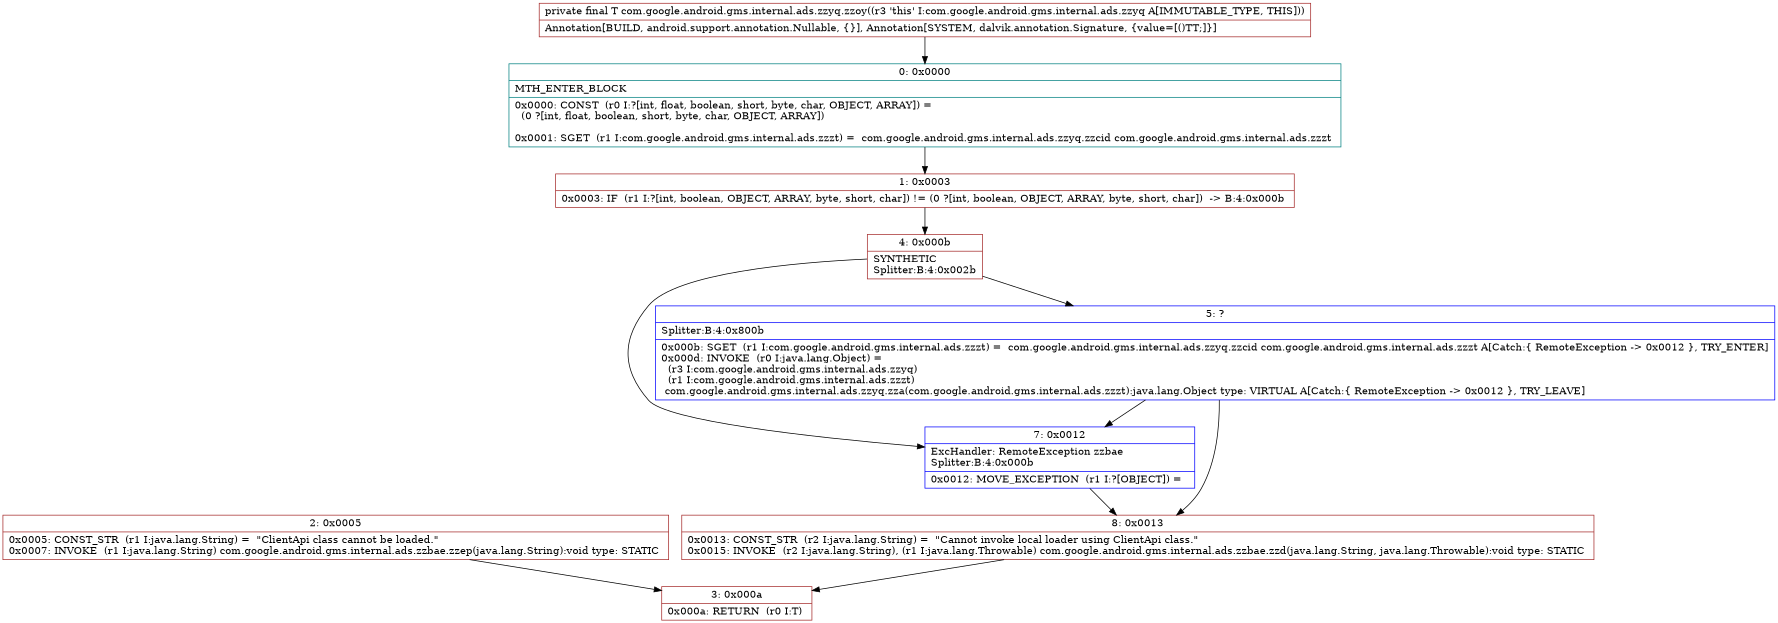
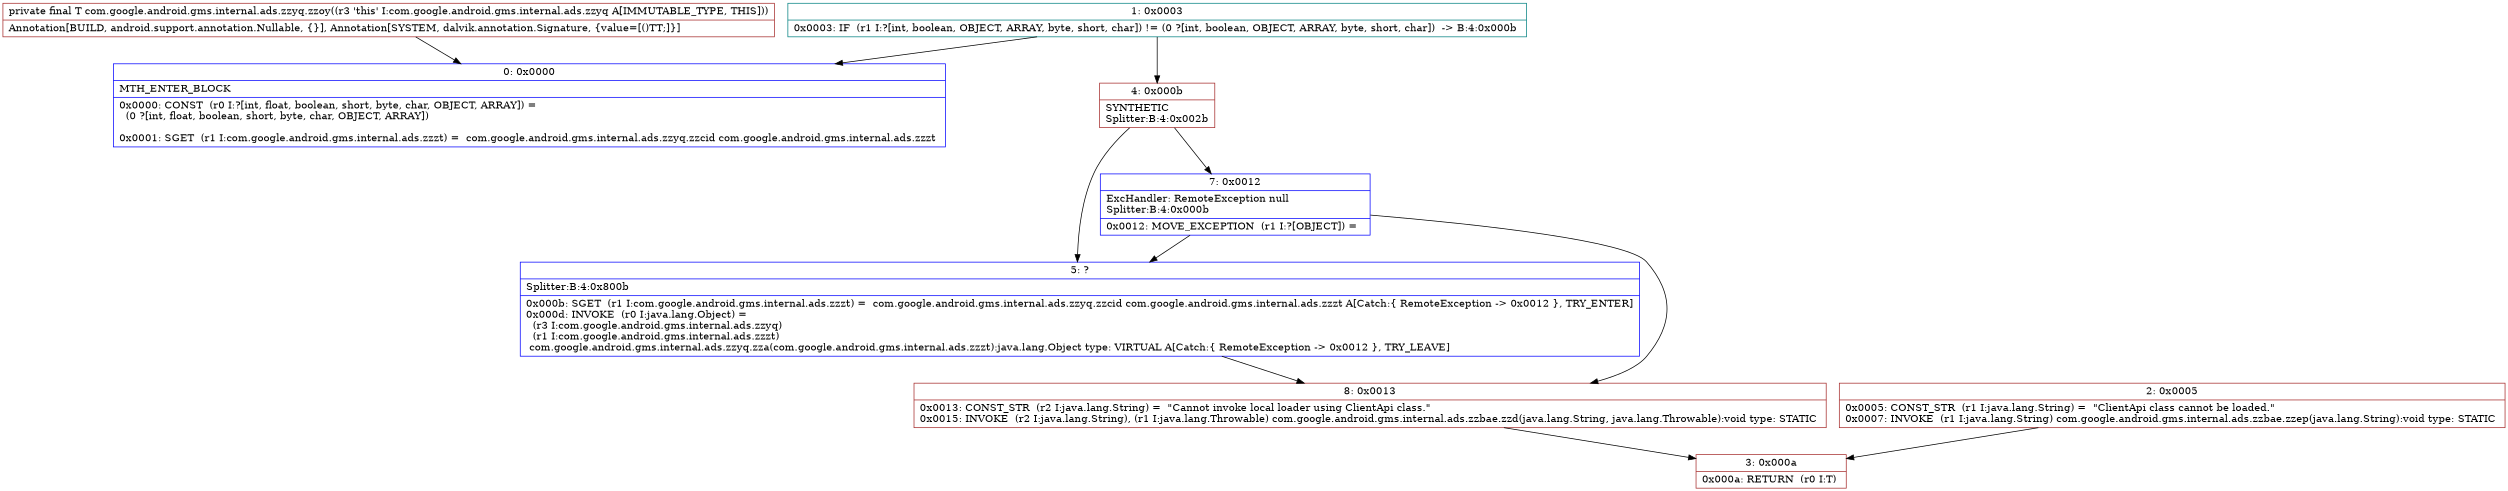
(925, 105) -> (529, 105)
(925, 157) -> (940, 50)
(925, 191) -> (1157, 20)
(1128, 411) -> (1173, 247)
(1027, 452) -> (1198, 199)
